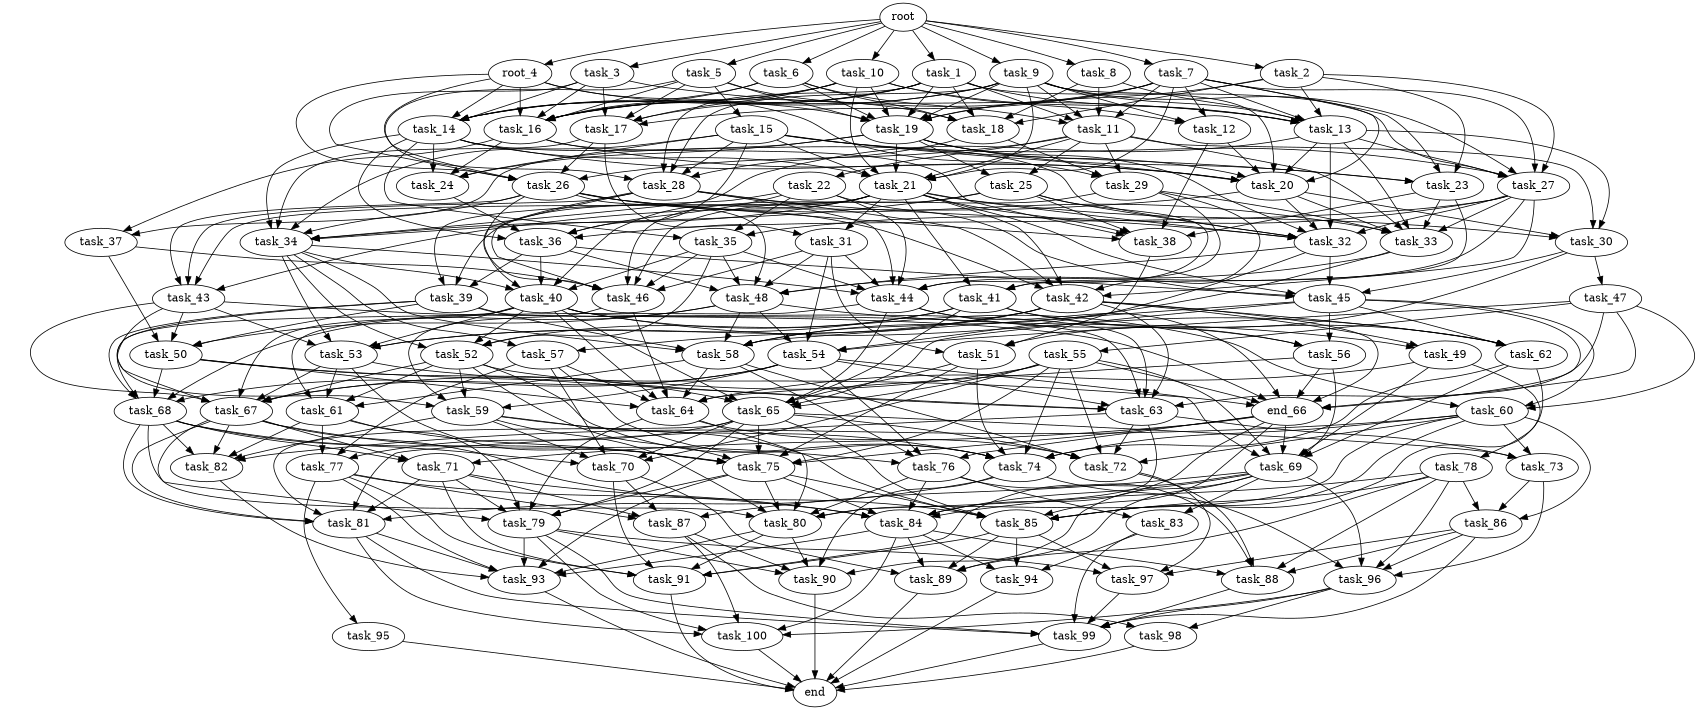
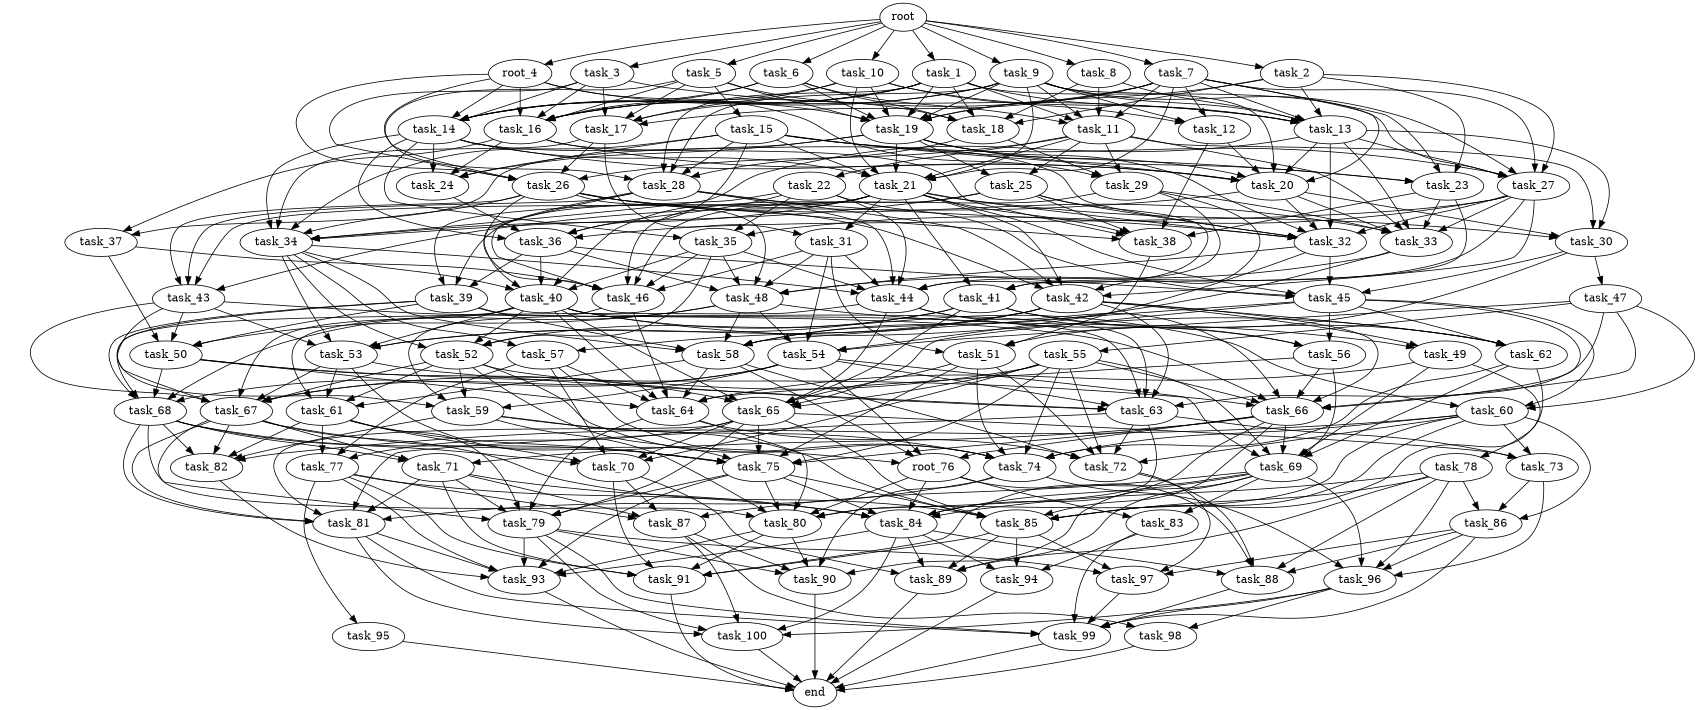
(695, 101) -> none
(1287, 411) -> (1287, 411)
(933, 431) -> (1040, 401)
(537, 438) -> (461, 442)
(934, 468) -> (934, 468)
